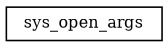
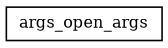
(84, 24) -> (84, 24)
